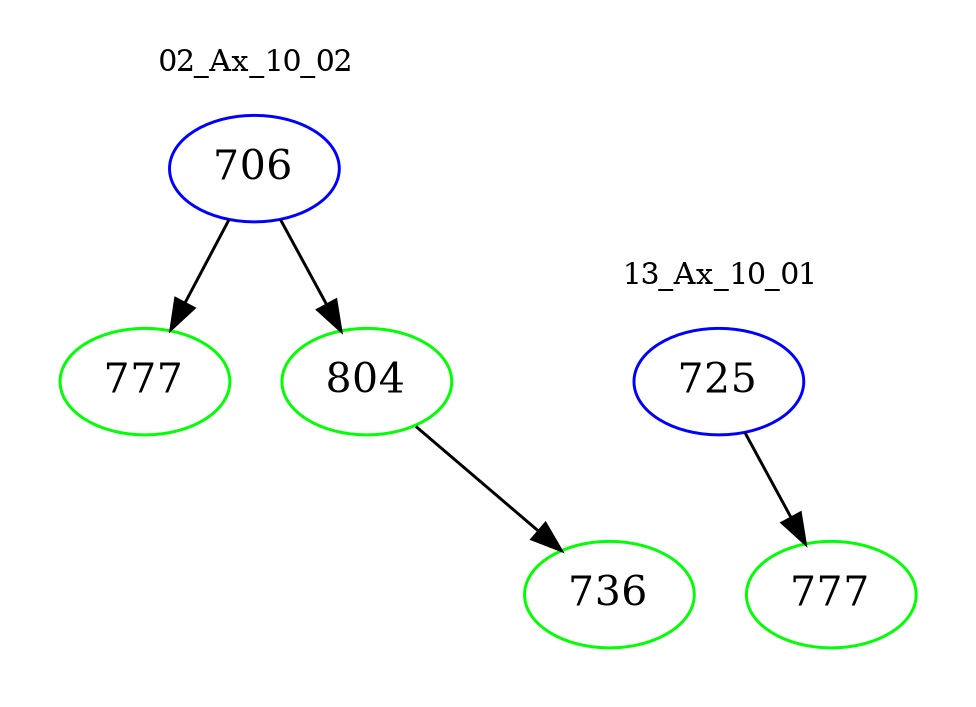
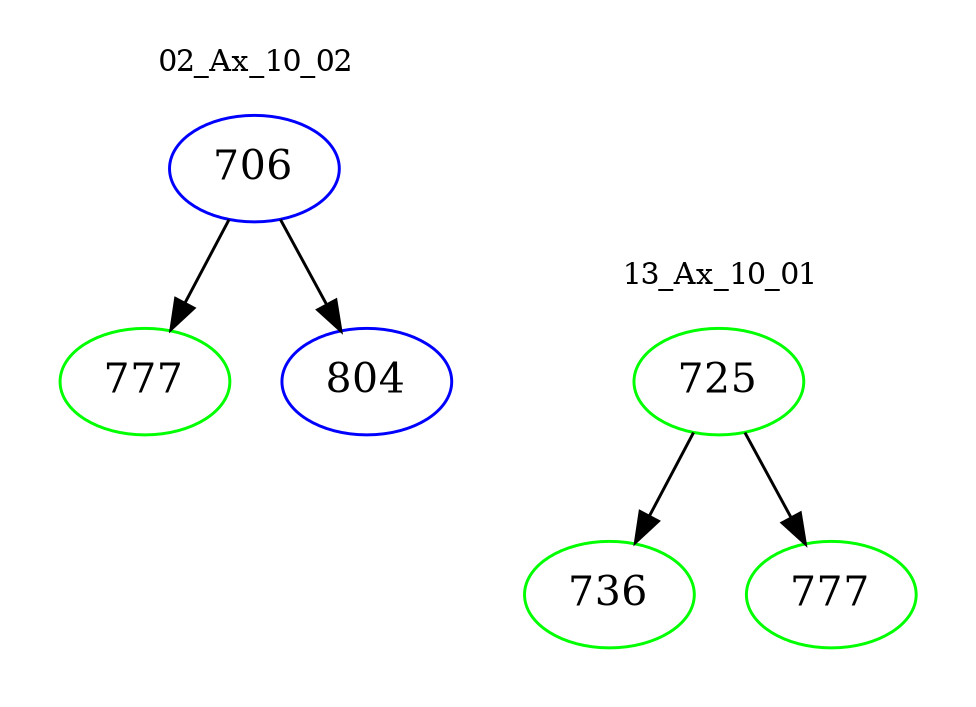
(367, 382) -> (367, 382)
(719, 382) -> (719, 382)
(477, 479) -> (671, 474)
